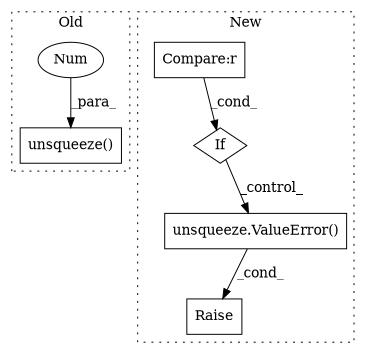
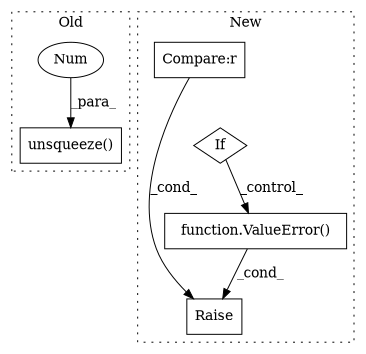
(209, 99) -> (151, 186)
(256, 231) -> (256, 231)
